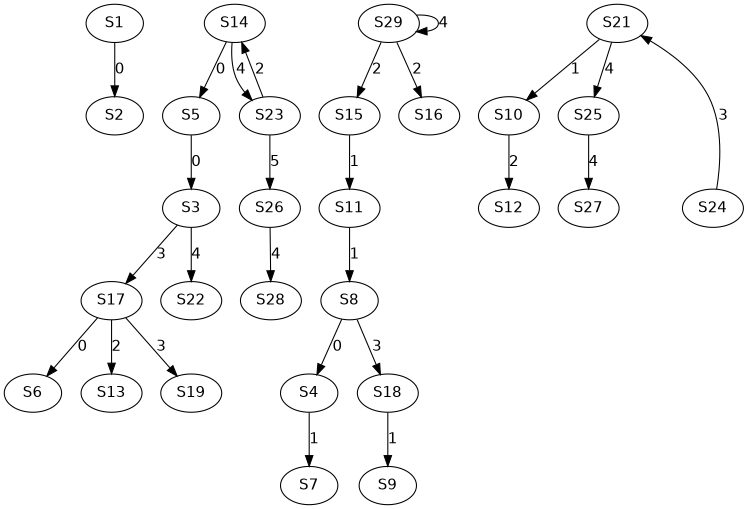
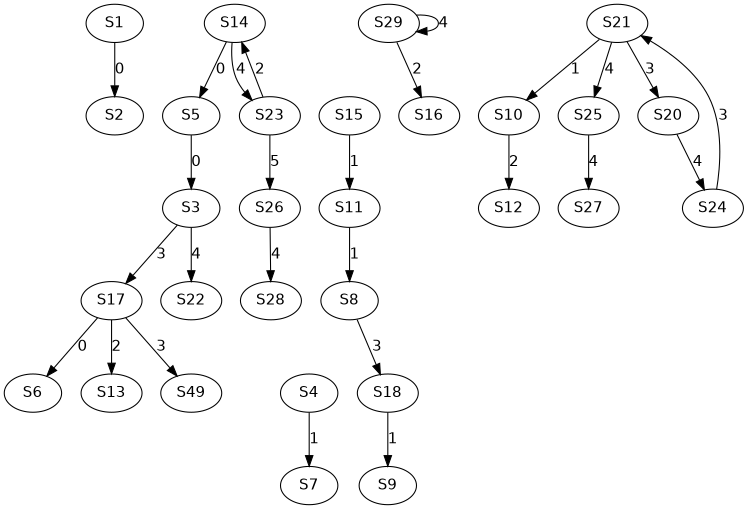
(371, 65) -> none
none -> (668, 116)
(332, 342) -> none
(191, 393) -> (191, 393)
